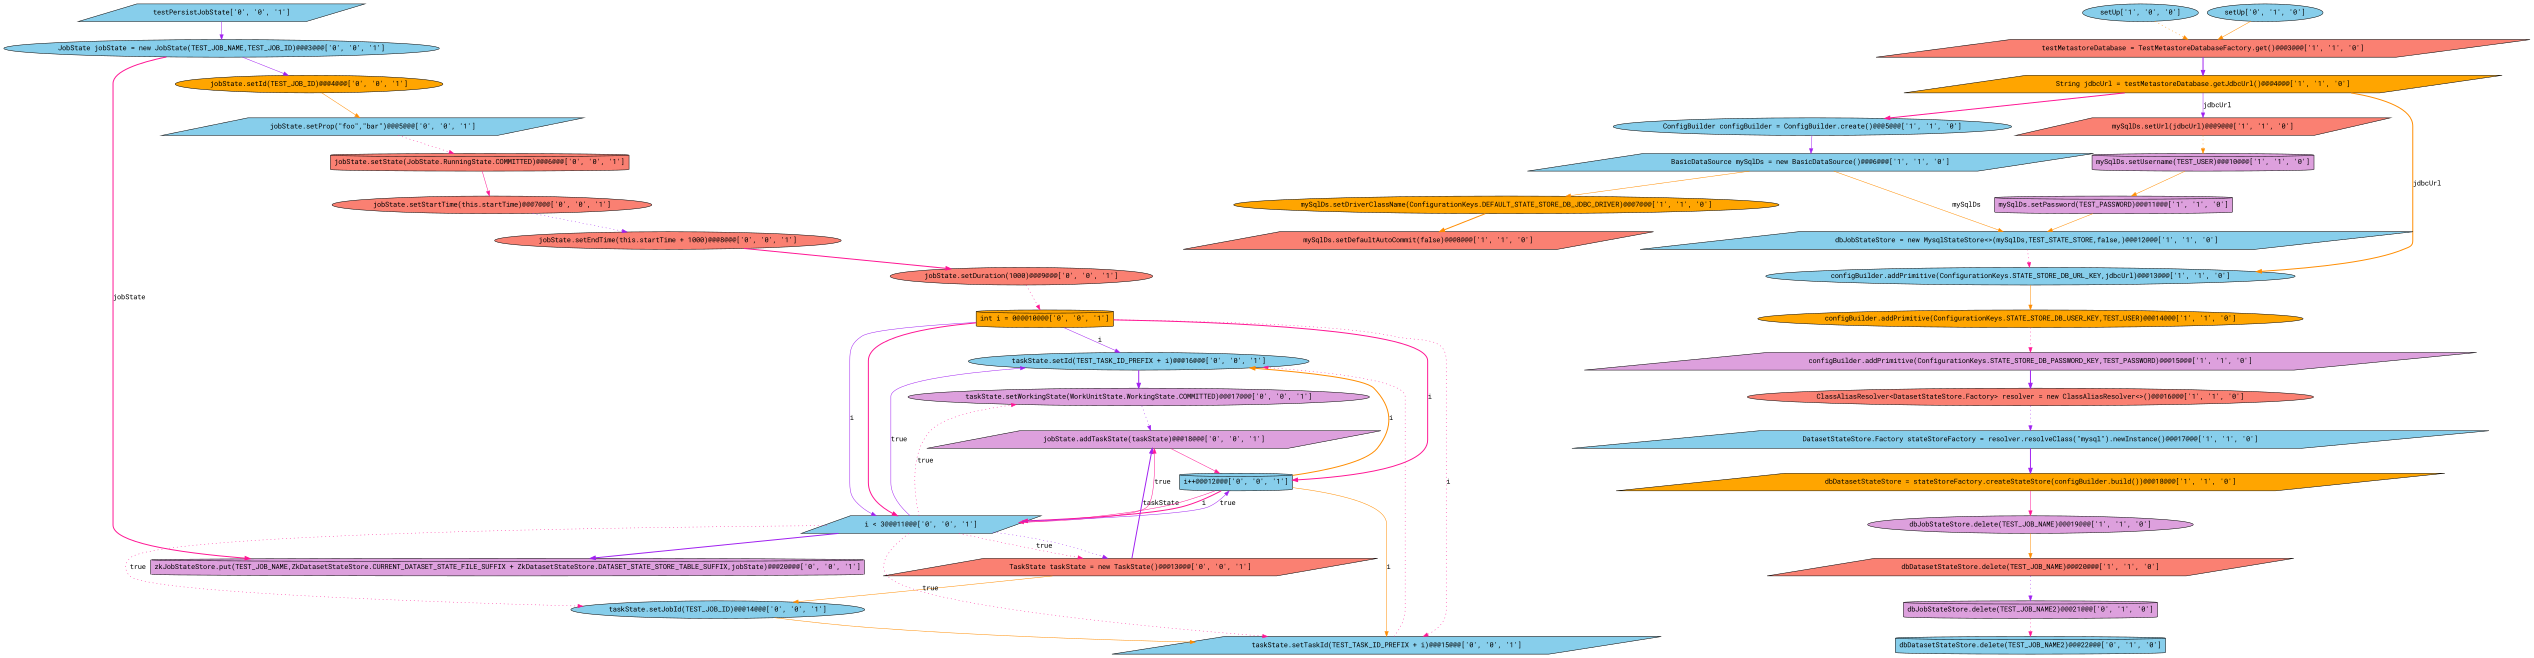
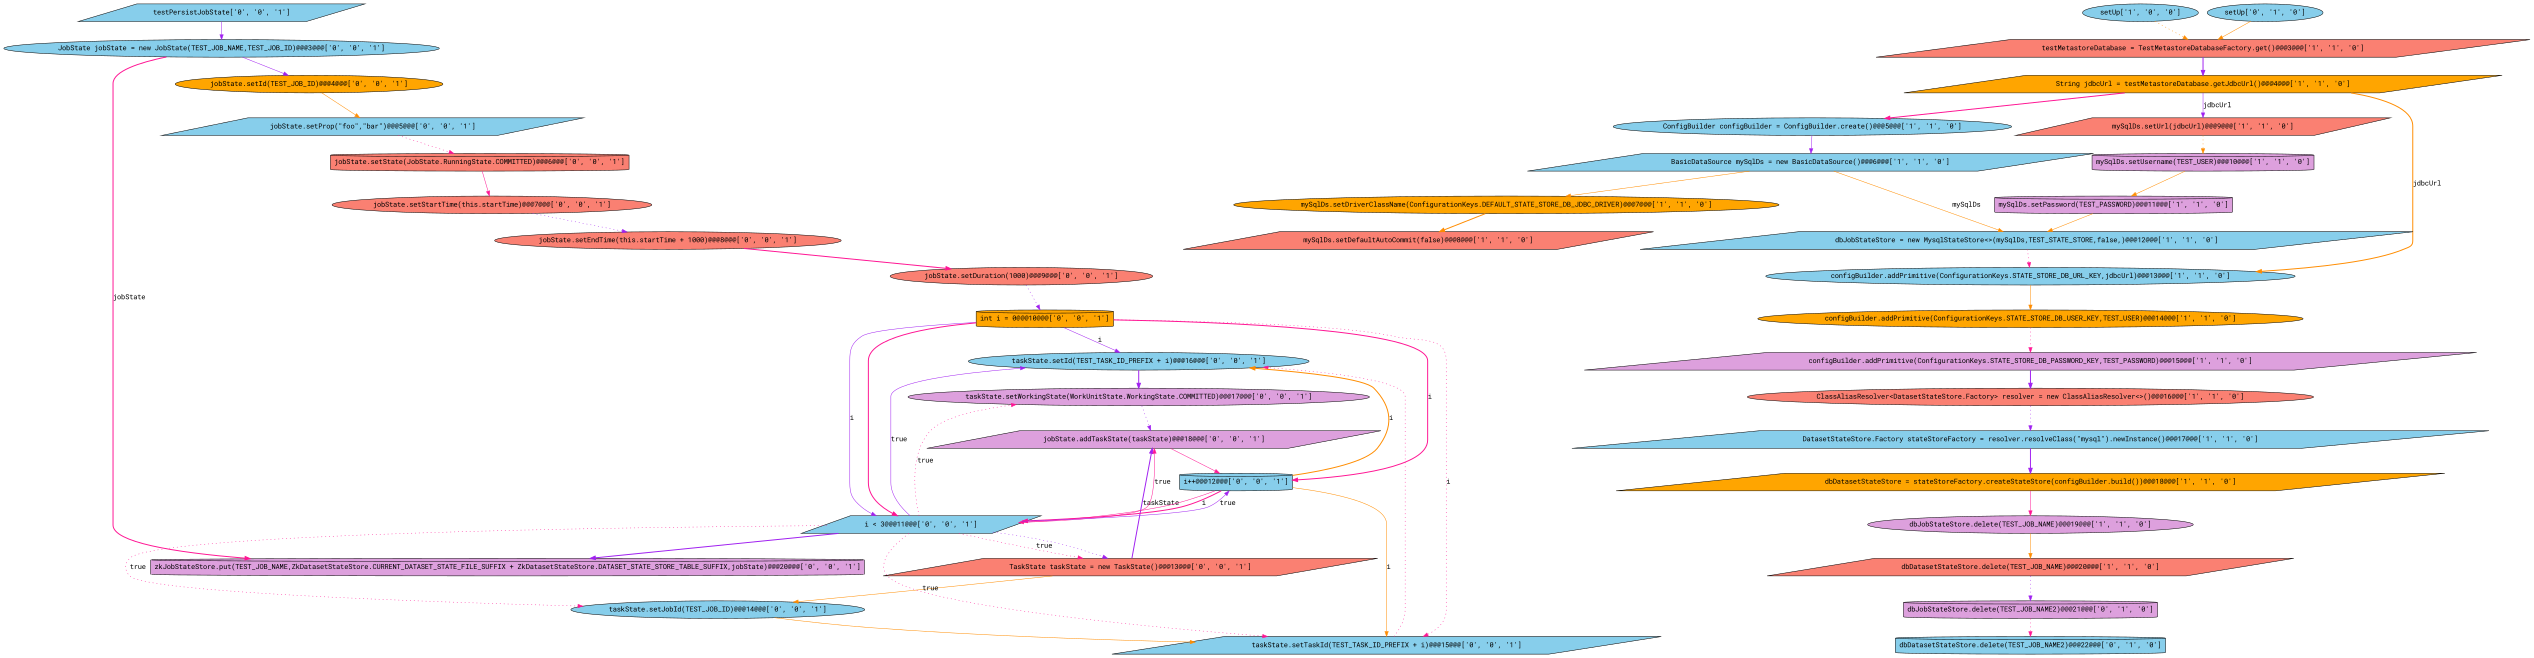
(1032, 295) -> (1032, 295)
